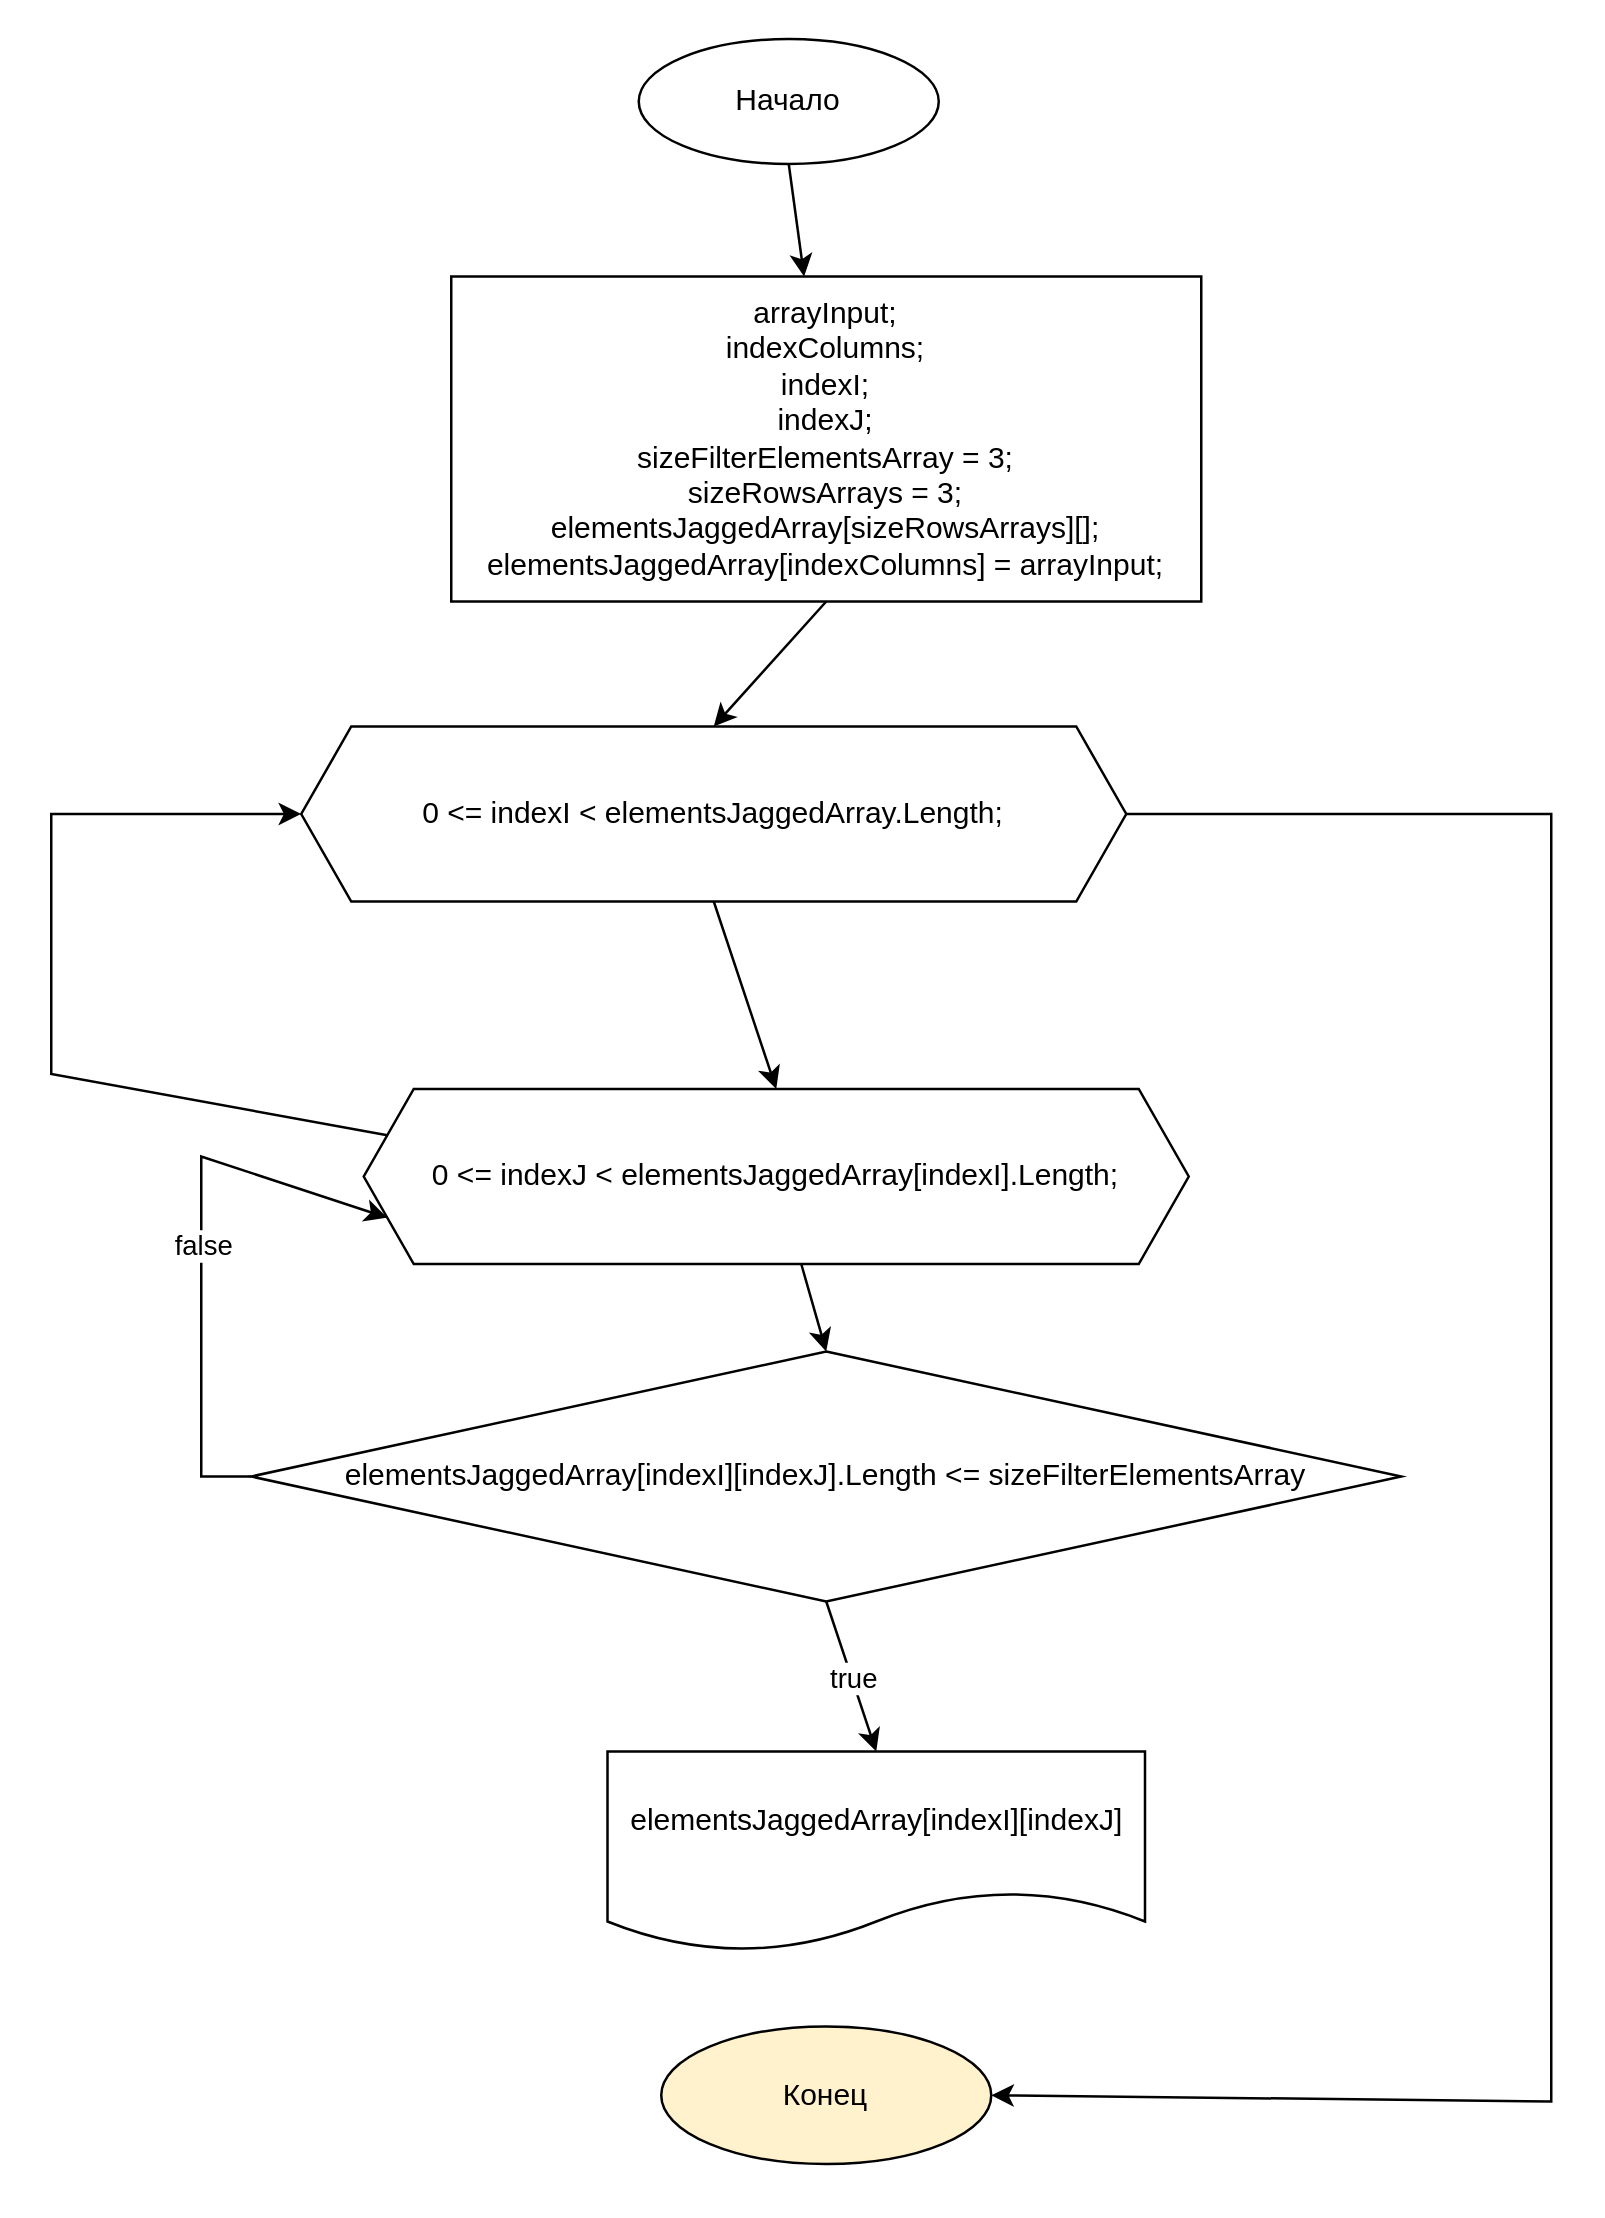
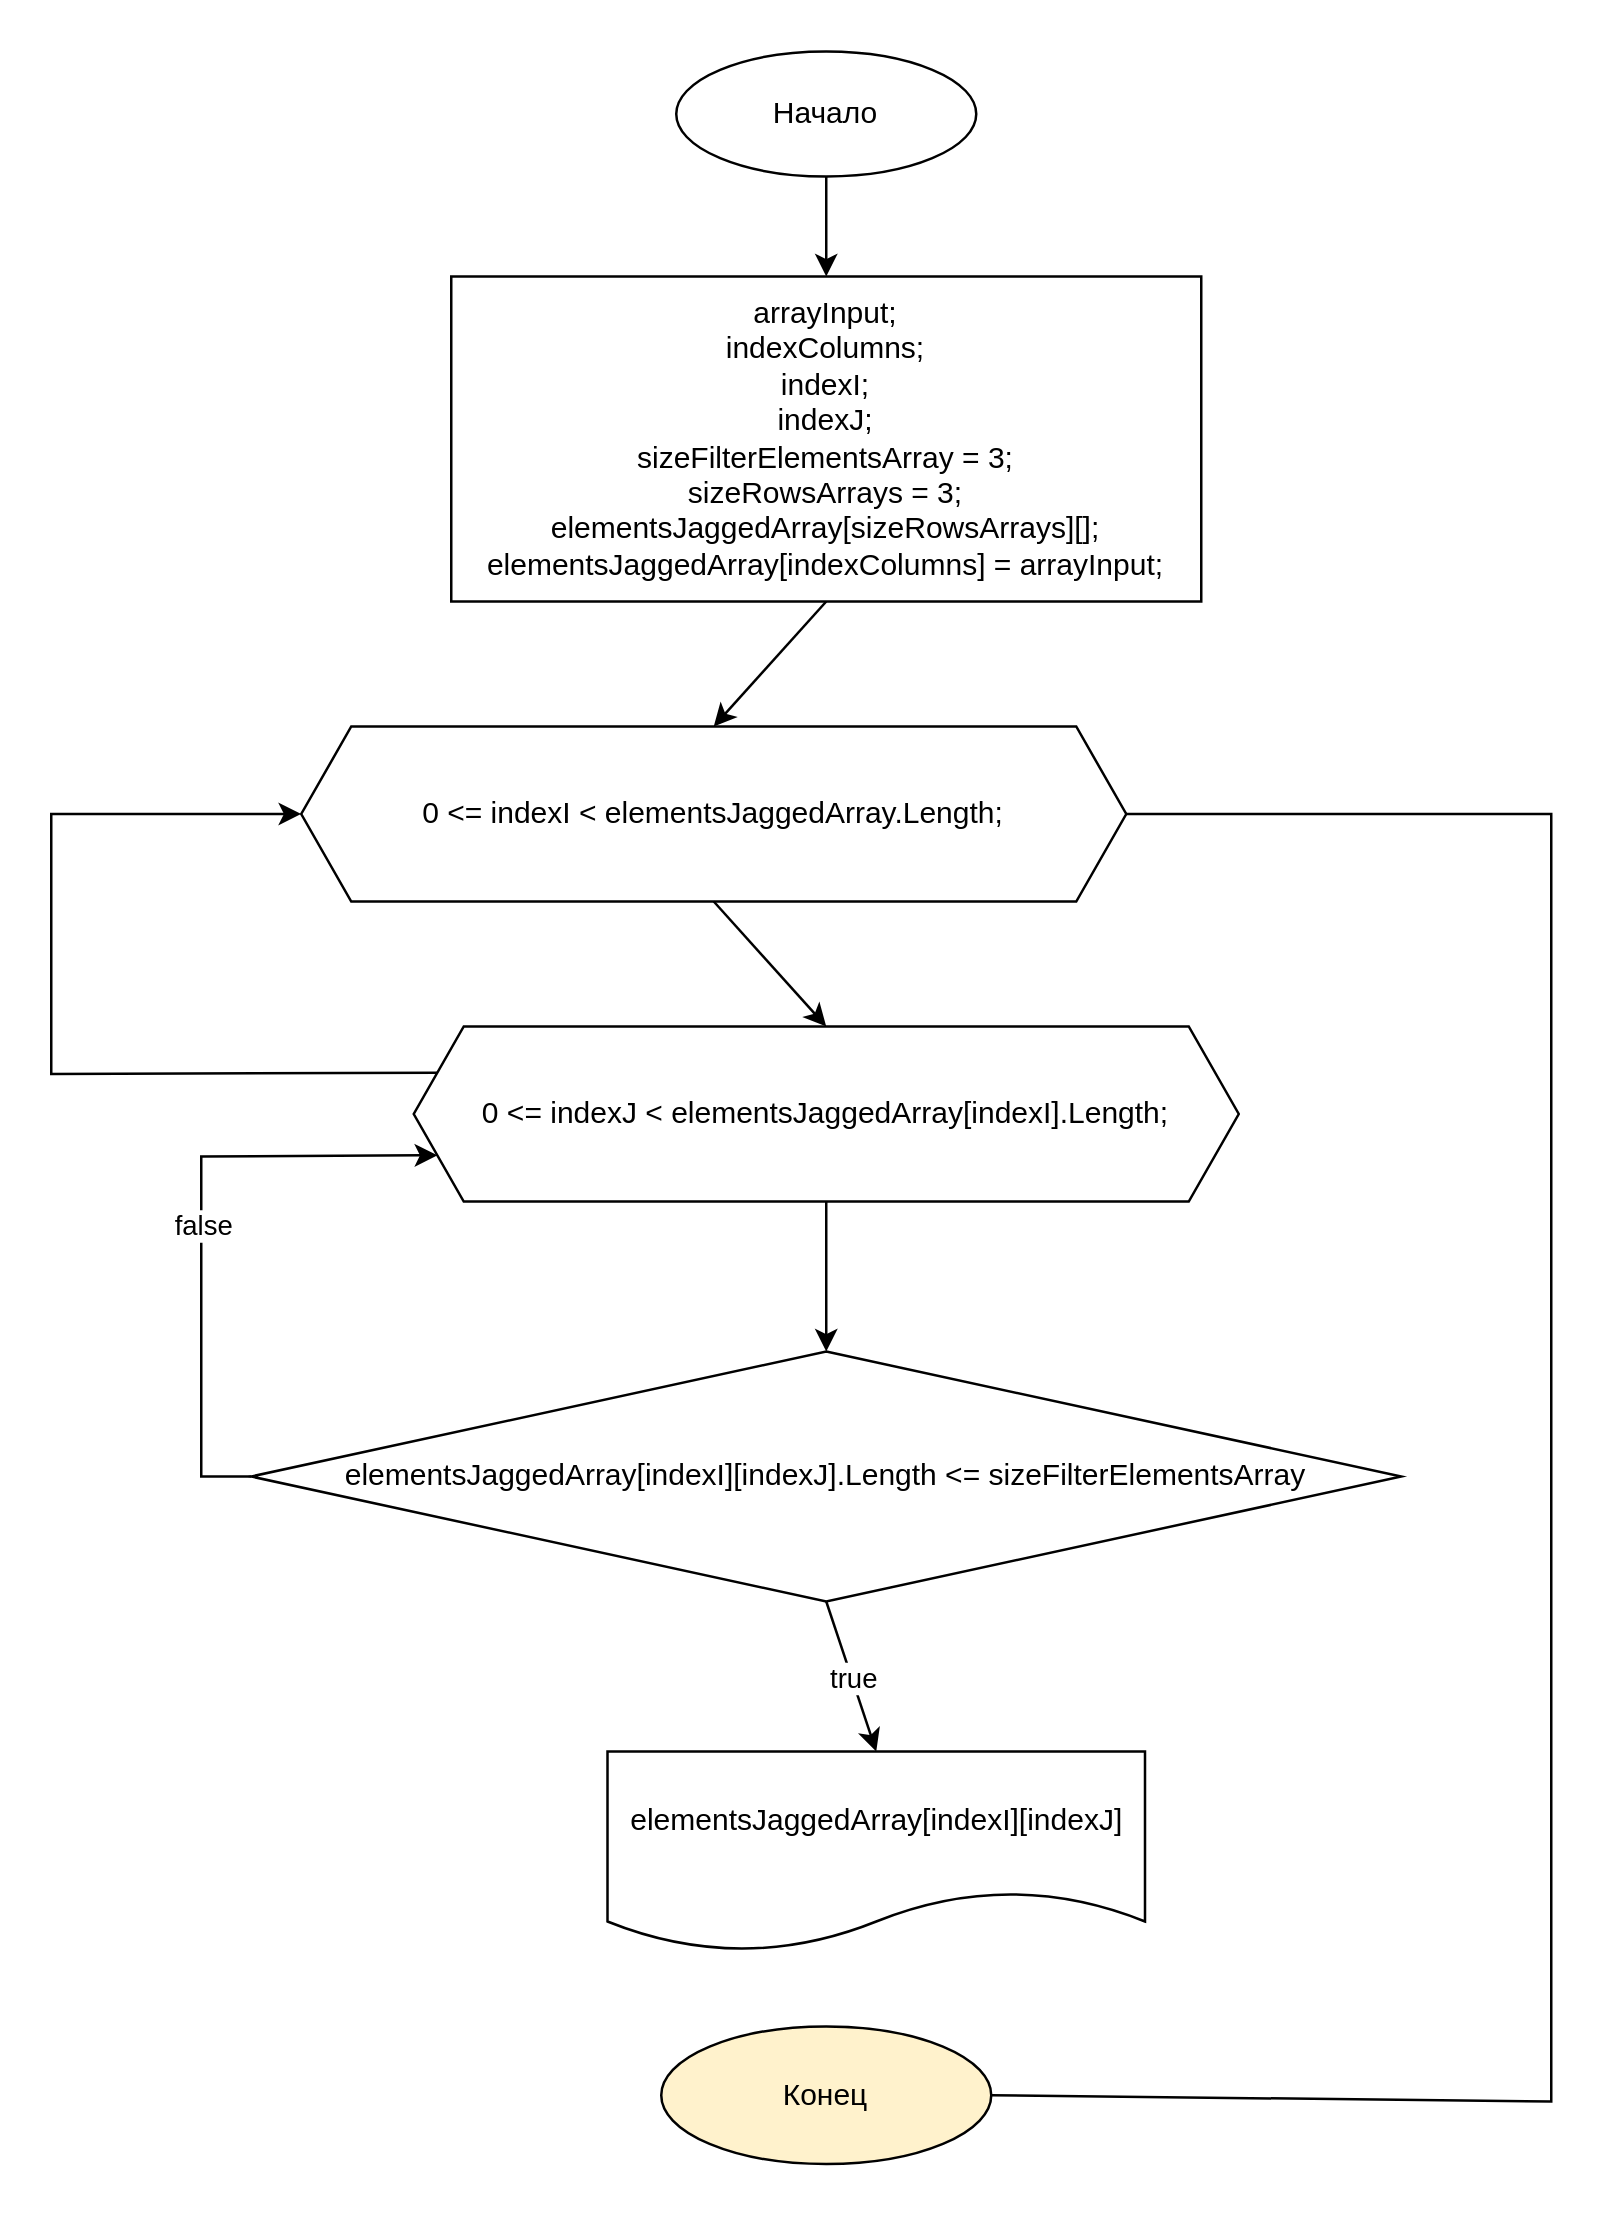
(789, 101) -> (826, 114)
(776, 1176) -> (826, 1114)
(1009, 2095) -> (1002, 2095)
